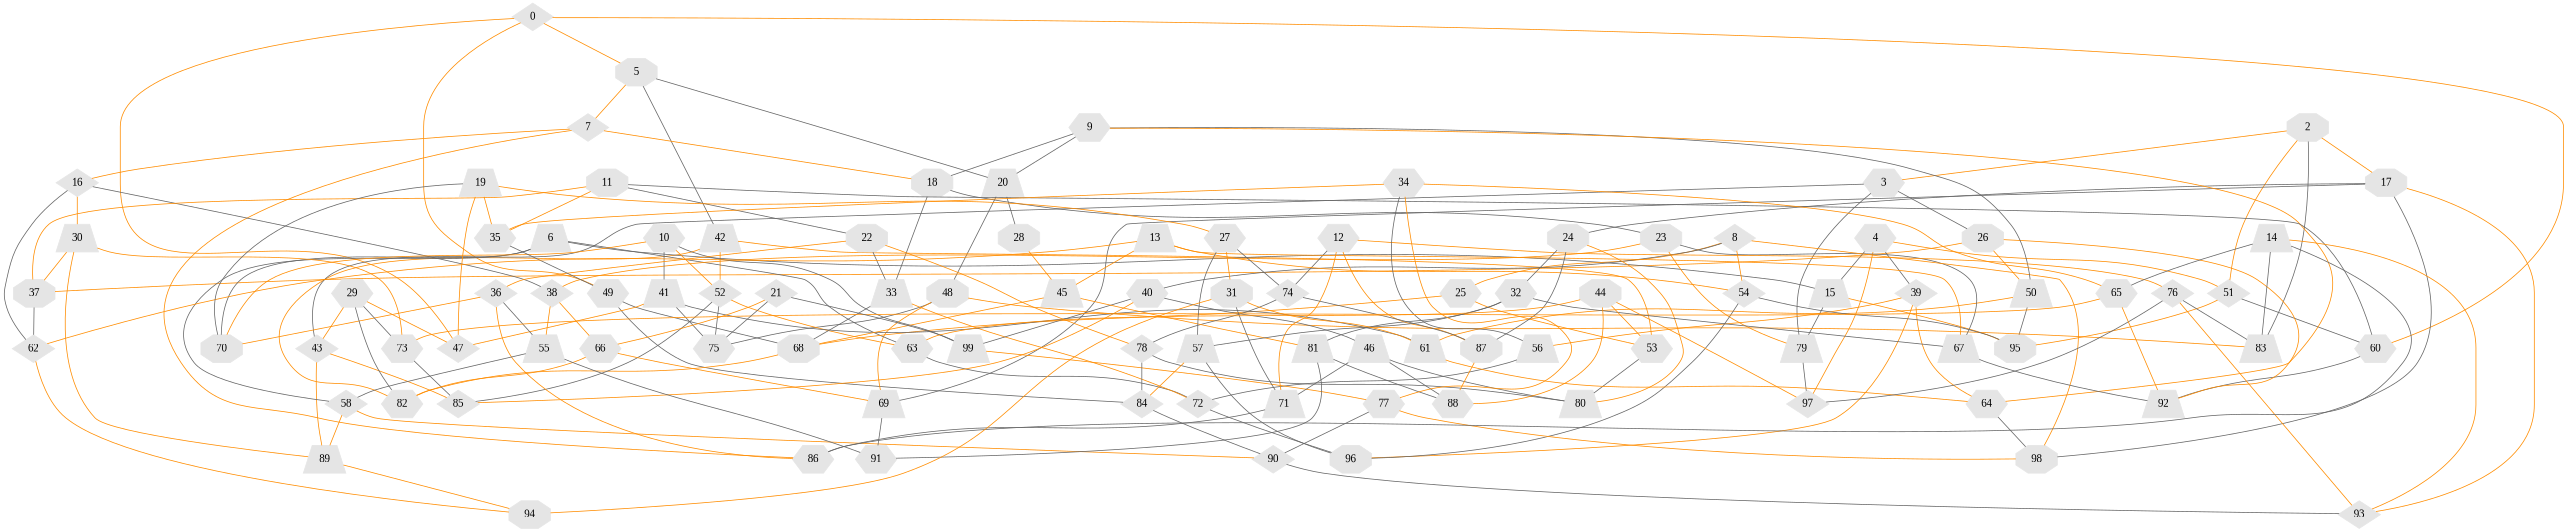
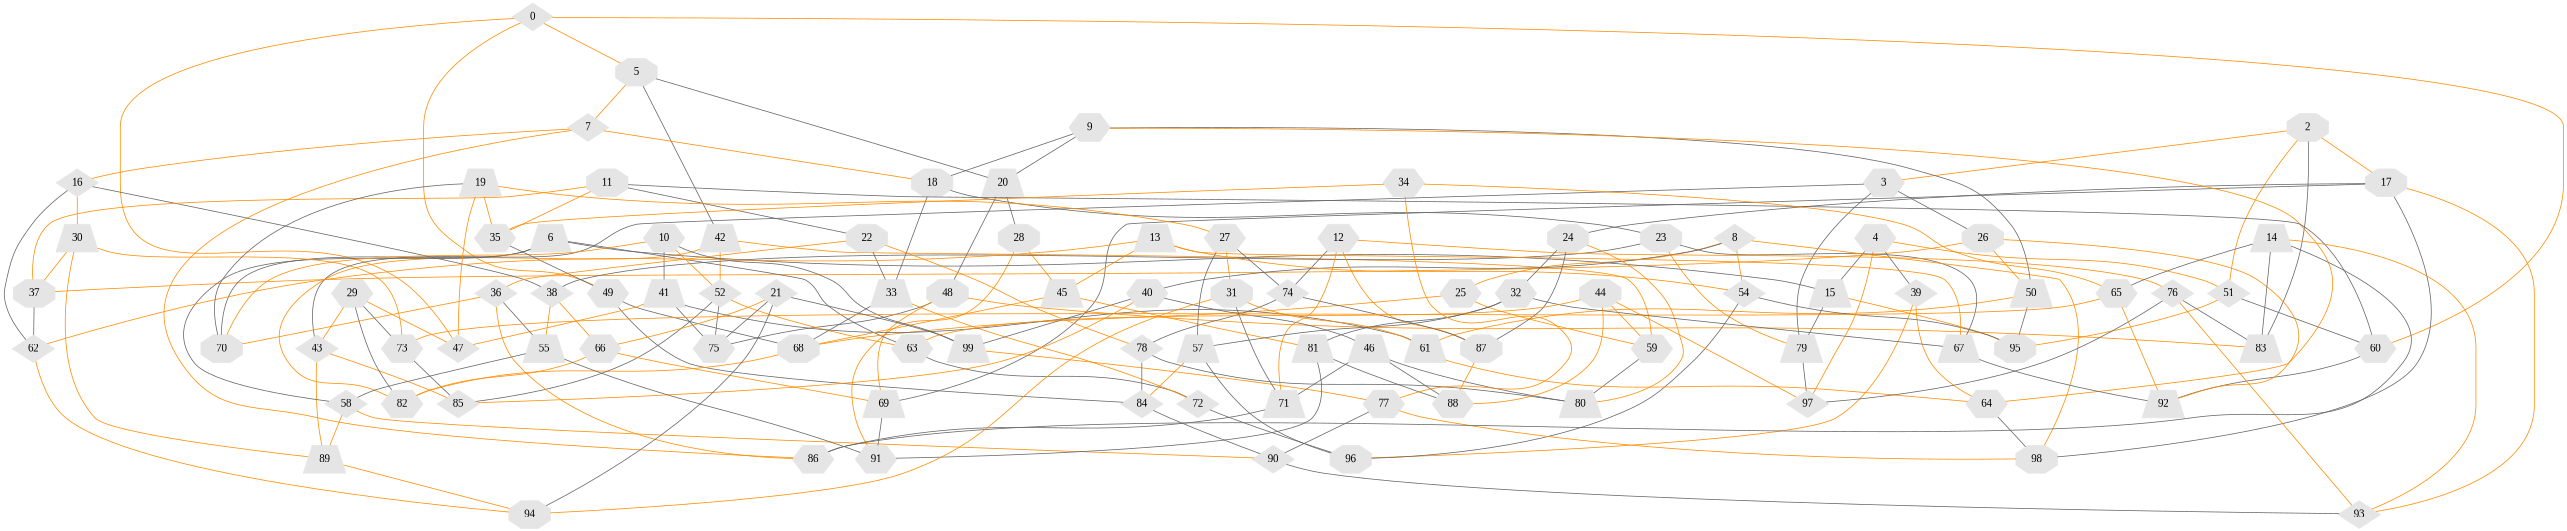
(1101, 256) -> (1101, 256)
none -> (873, 346)
(1537, 349) -> none
(1652, 349) -> (1652, 349)
none -> (676, 423)
